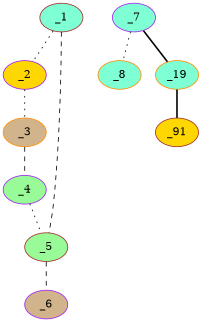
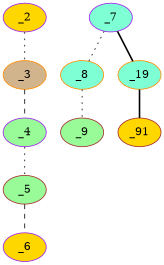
(61, 18) -> none
none -> (82, 132)
(46, 305) -> (25, 247)
